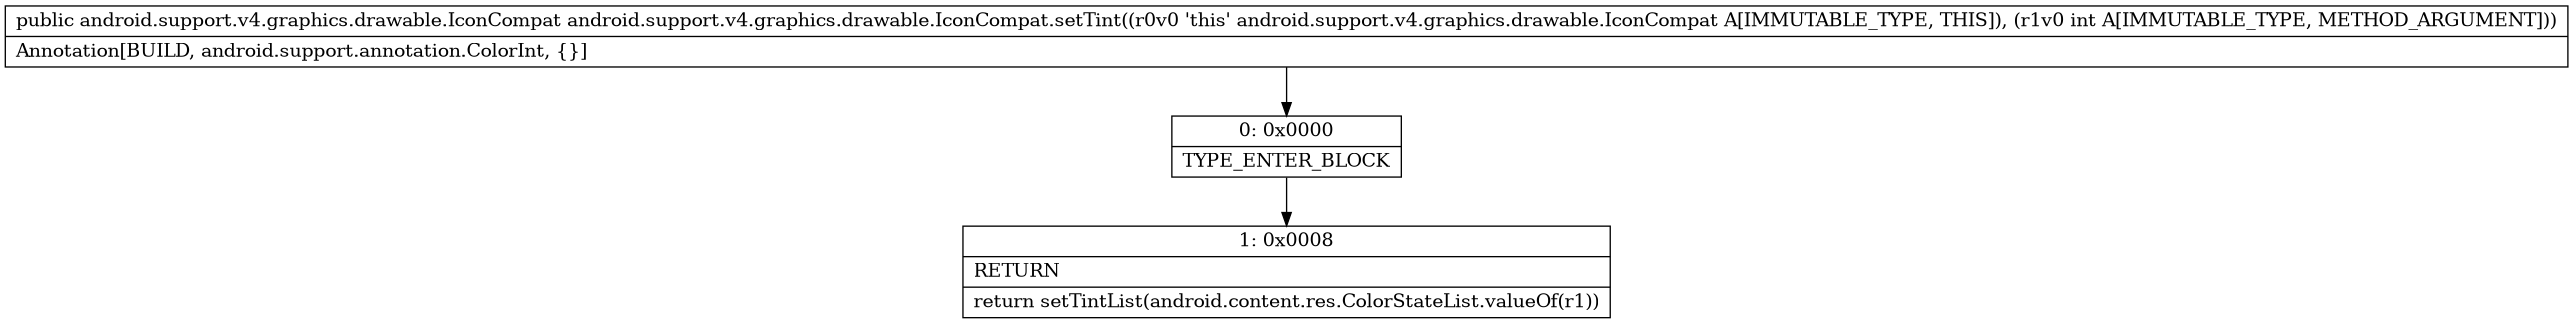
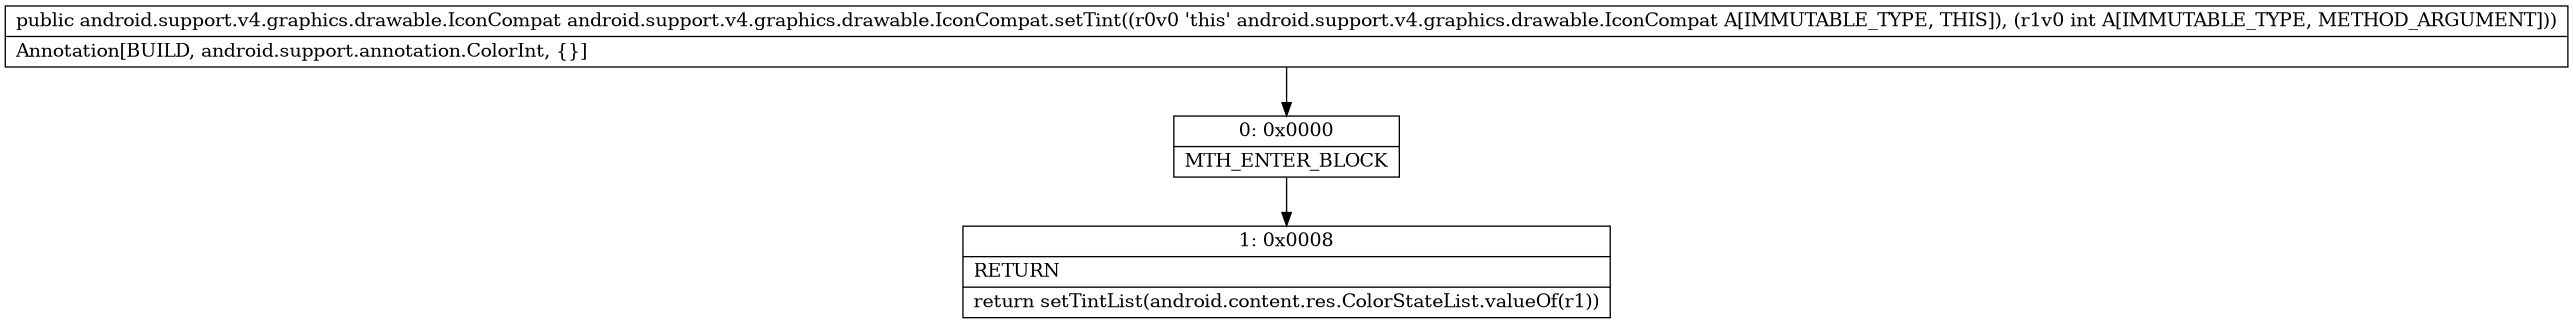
(1287, 161) -> (1287, 161)
